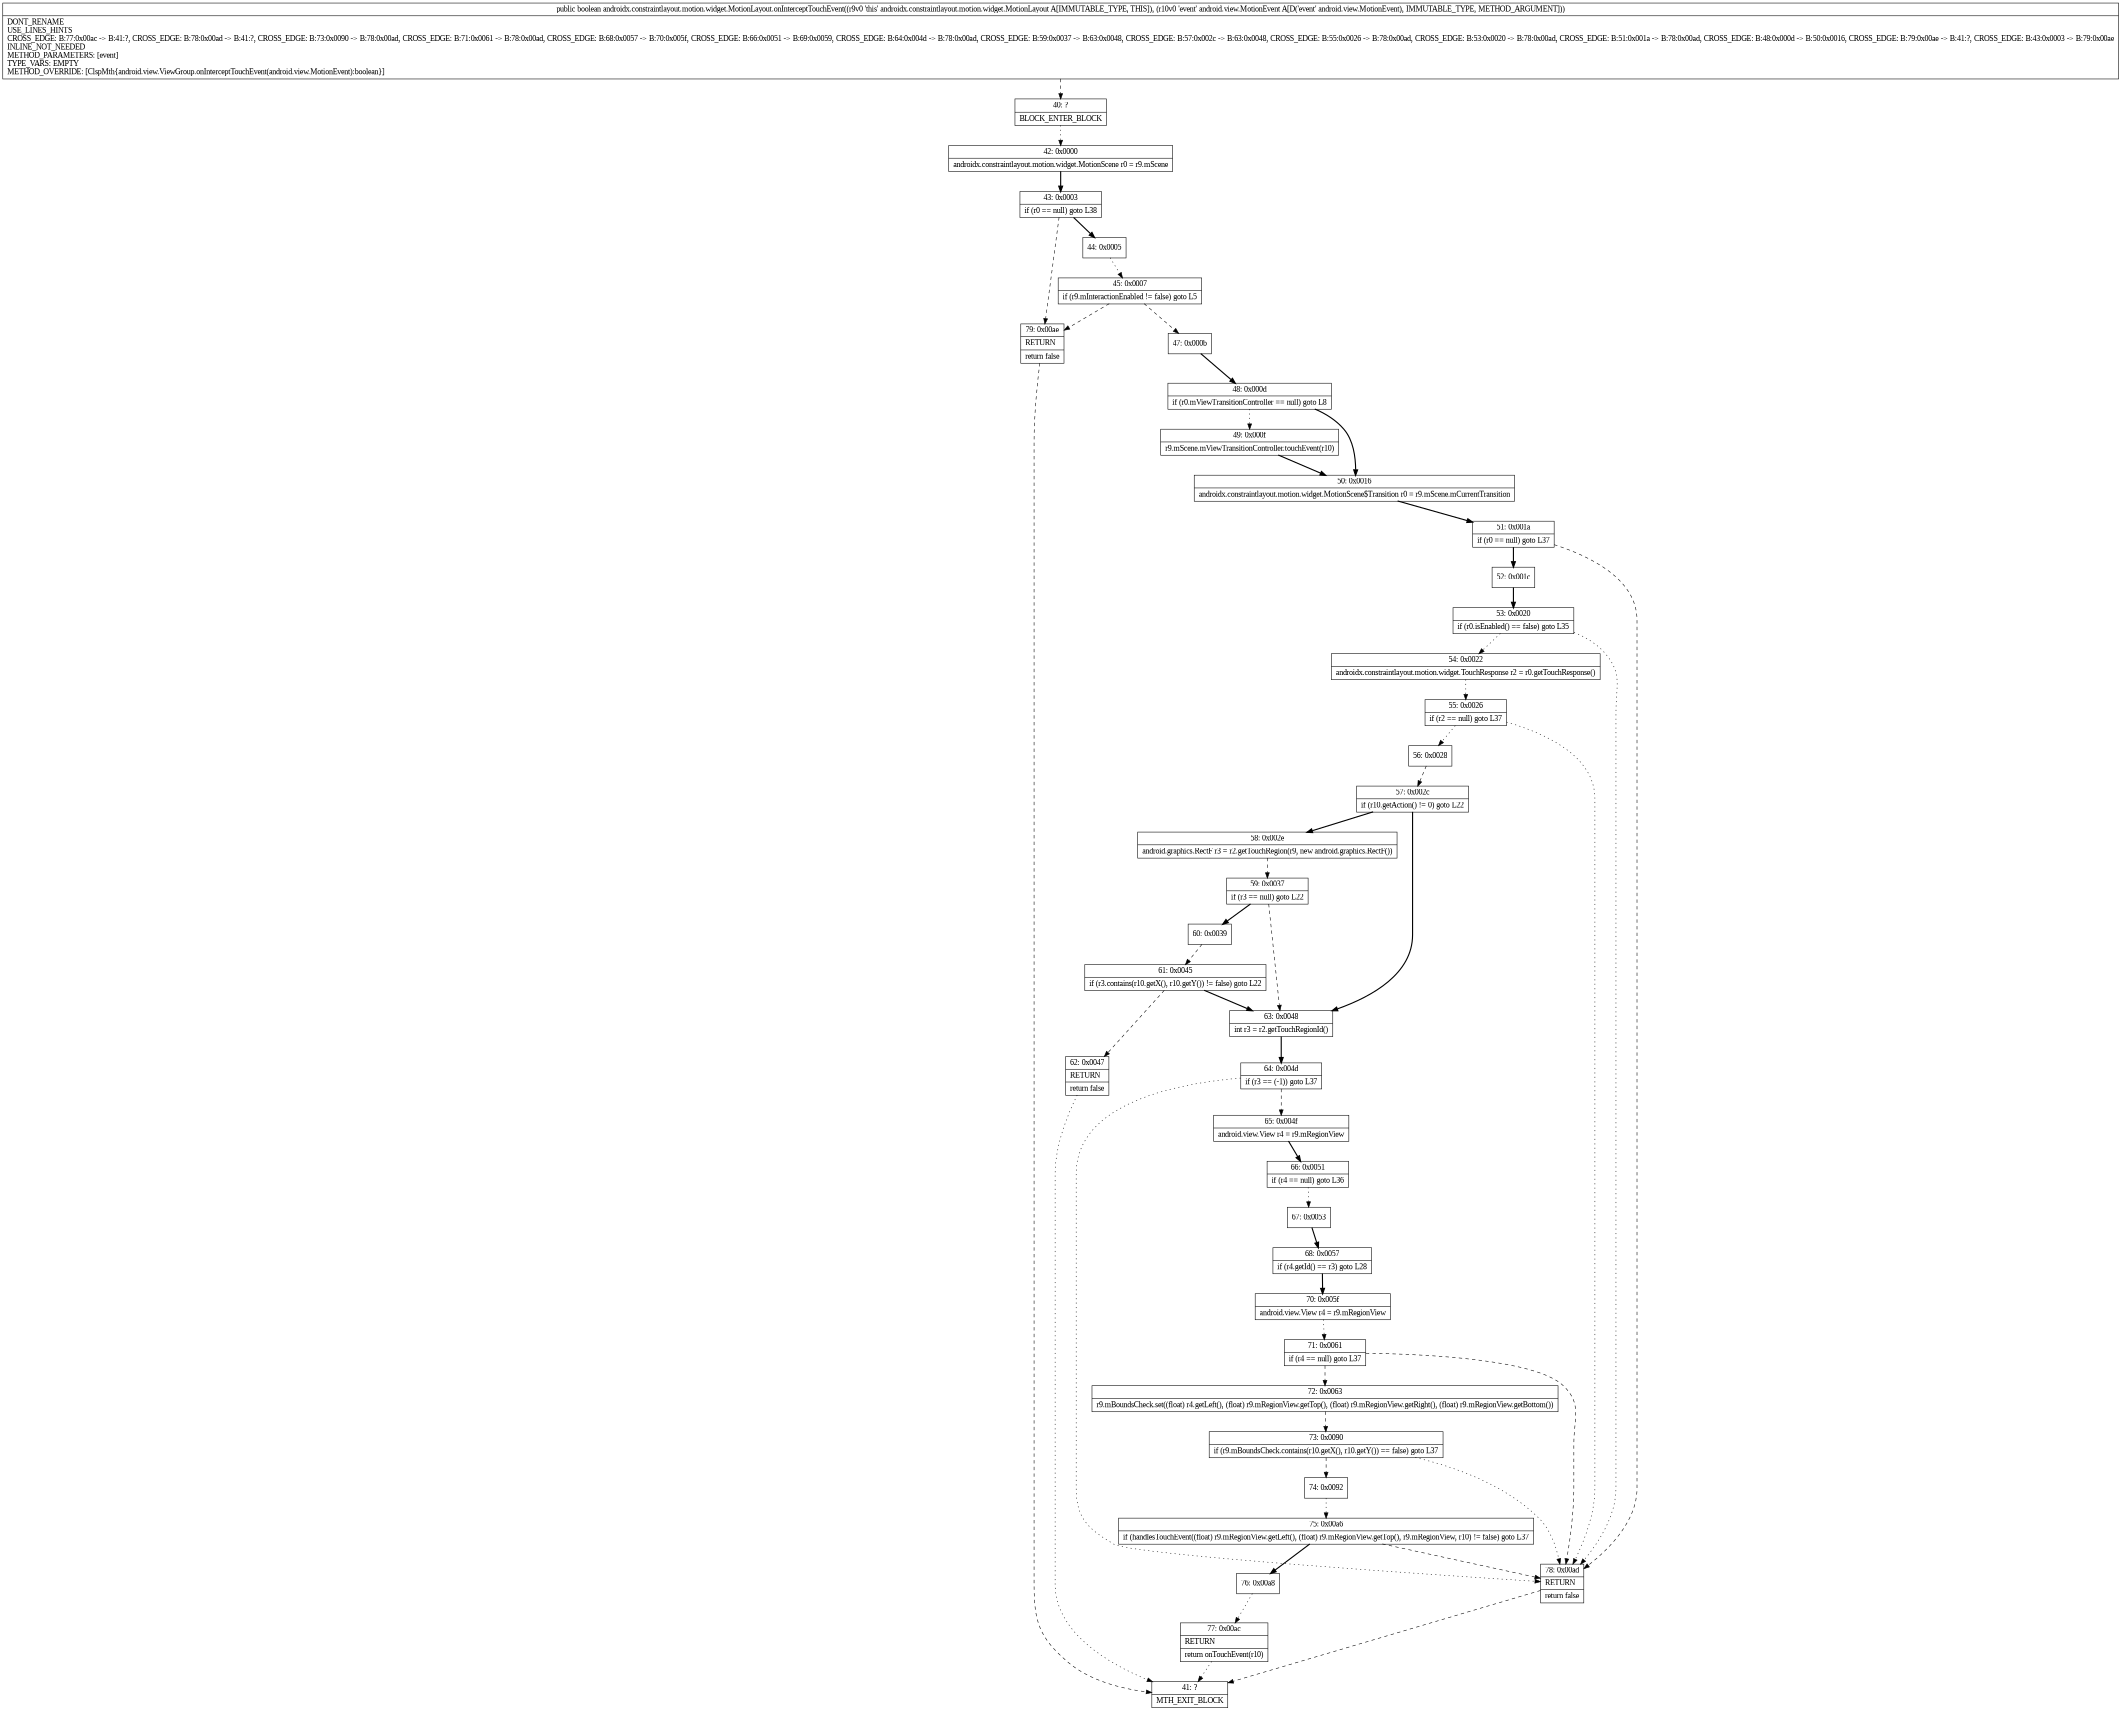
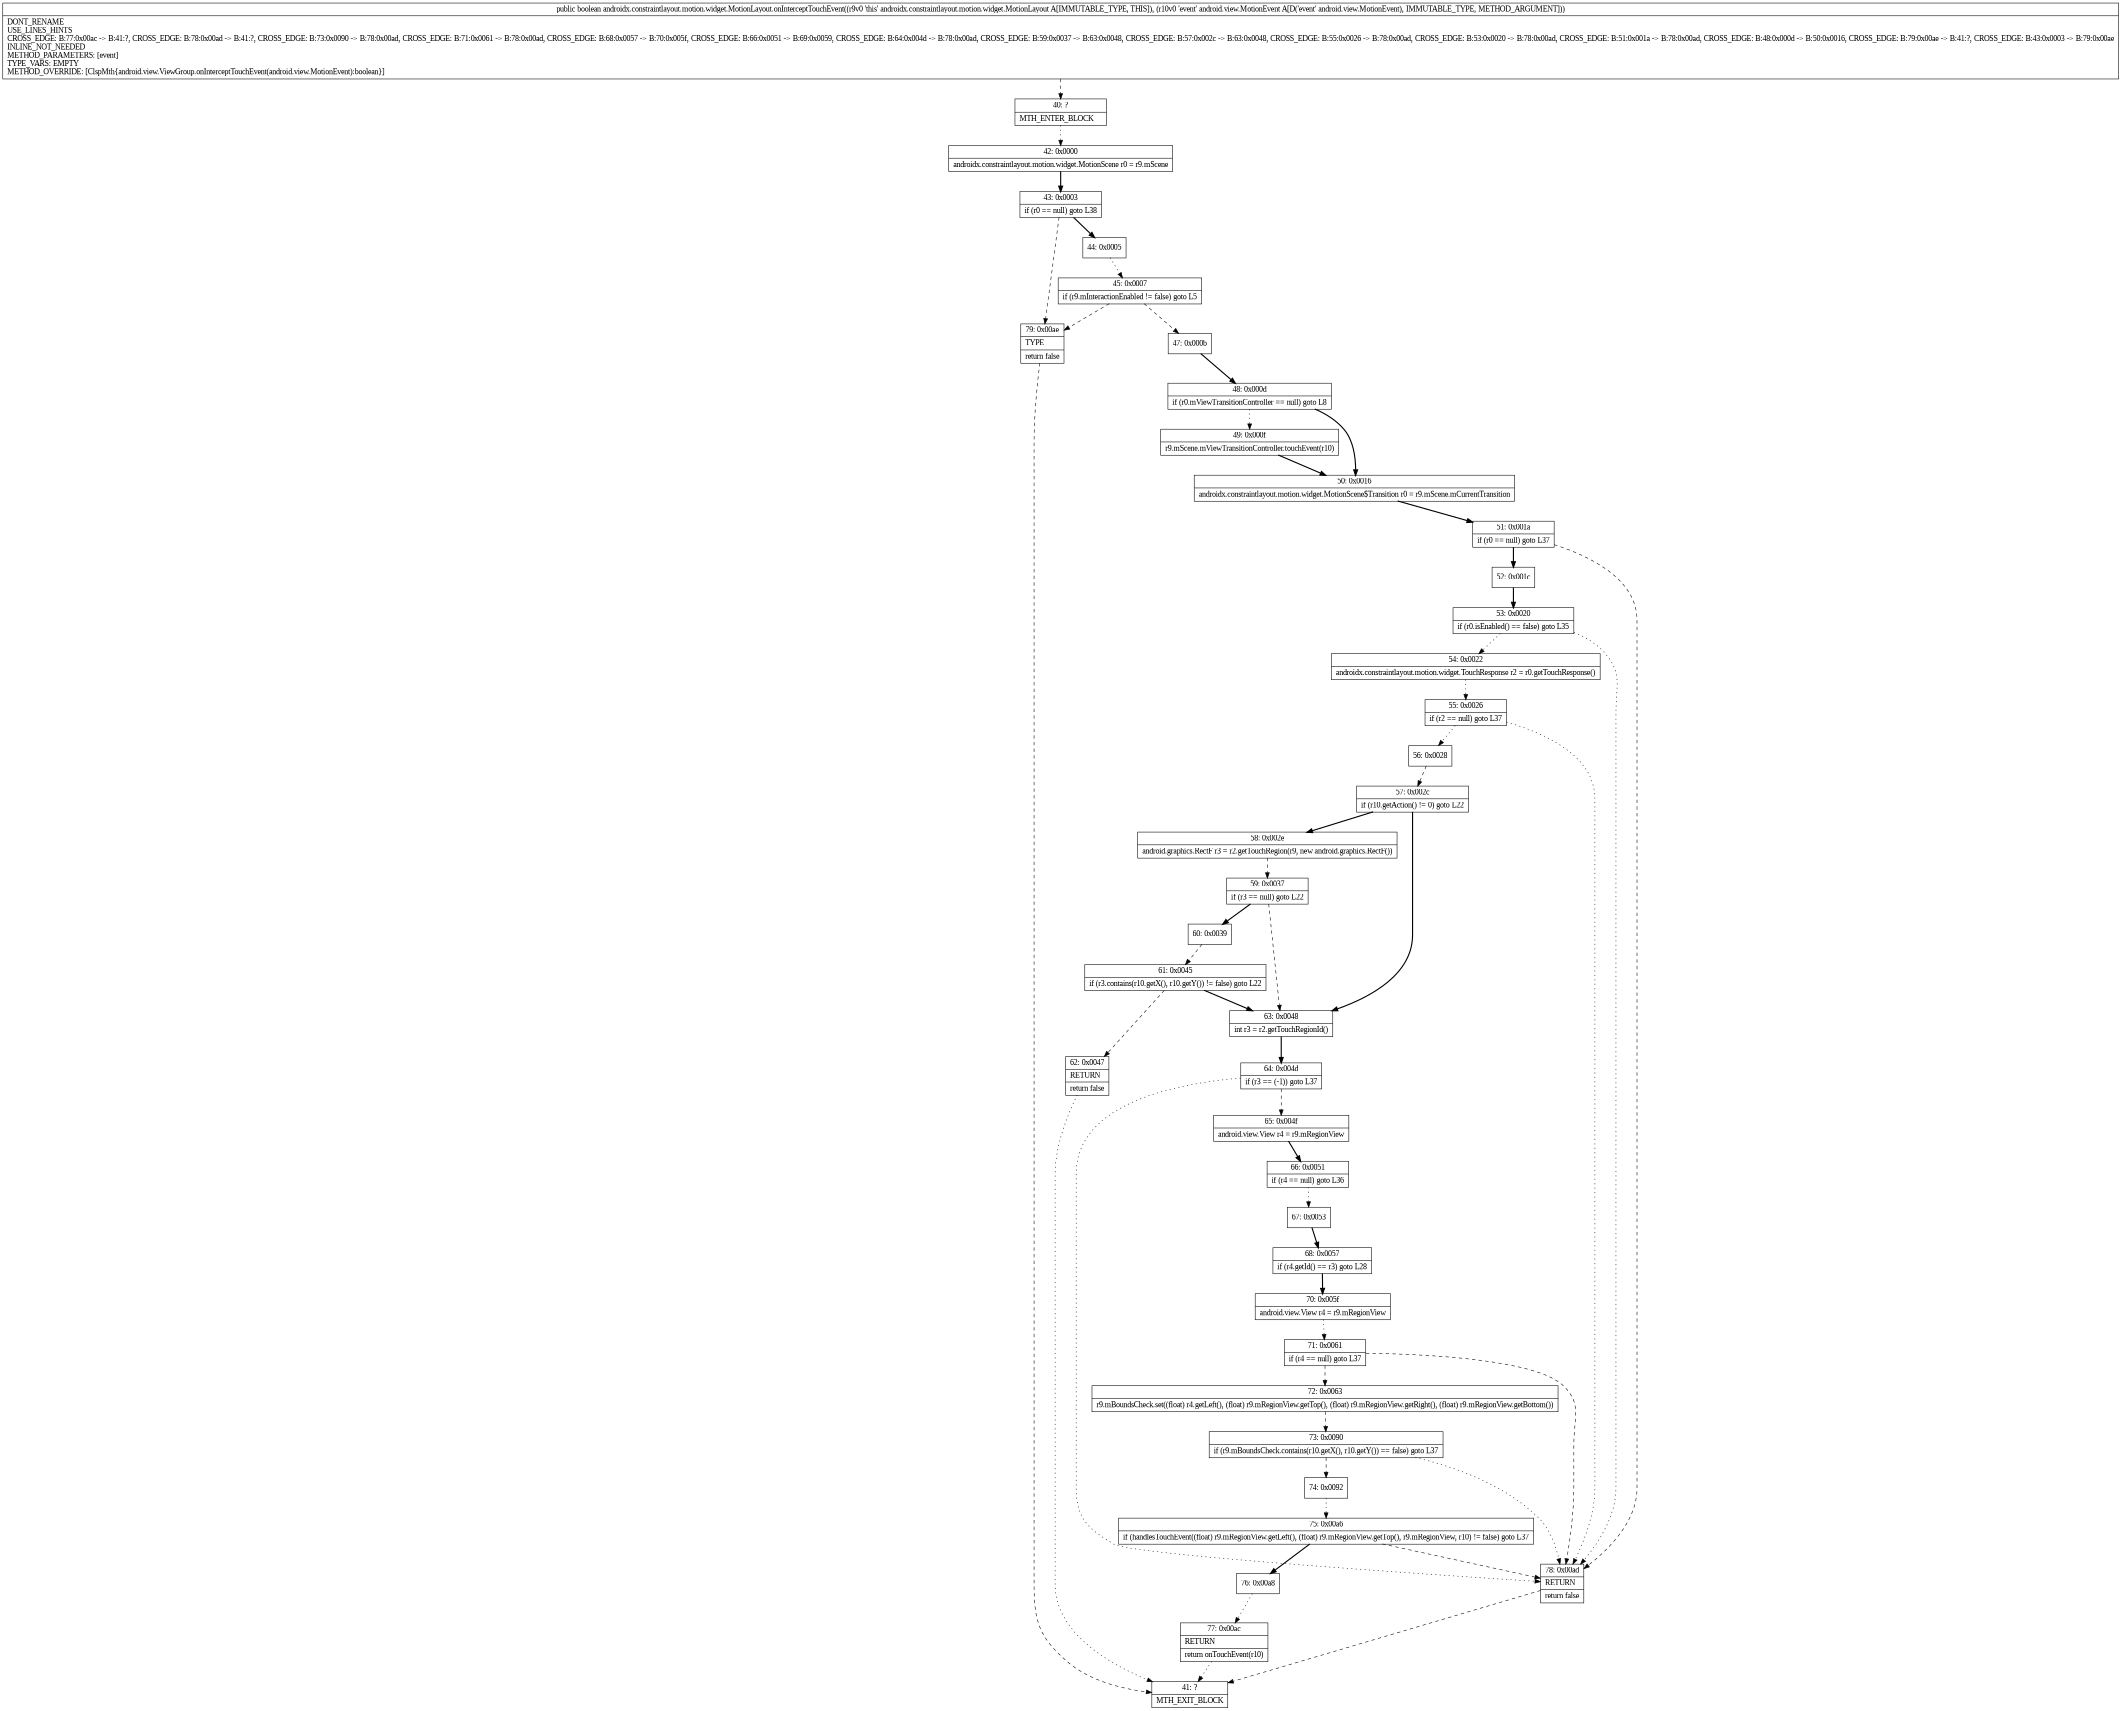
(1061, 119) -> (1057, 119)
(1040, 343) -> (1035, 343)
